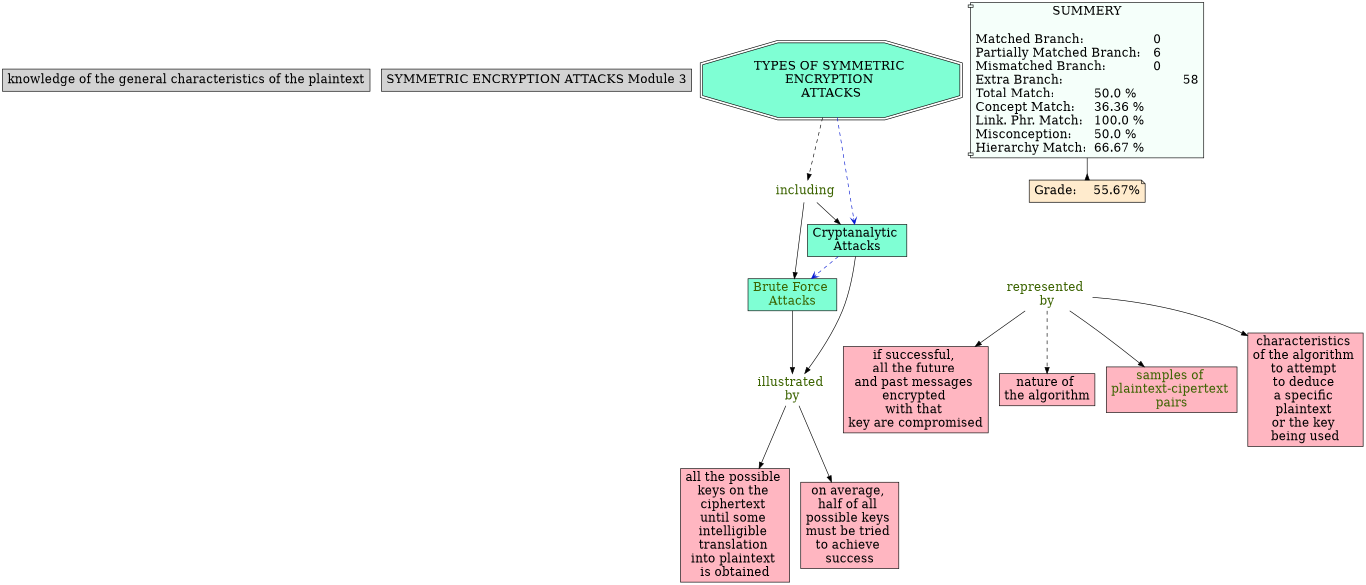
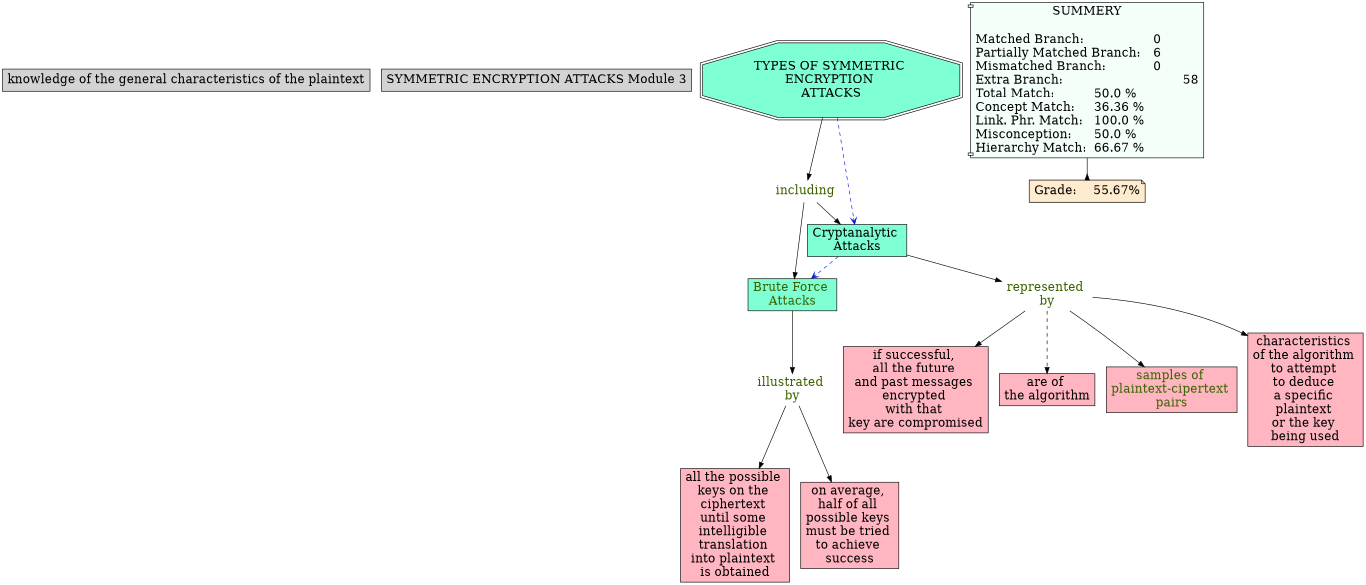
(816, 146) -> (816, 146)
(840, 316) -> (951, 267)
(1047, 390) -> (1047, 390)
